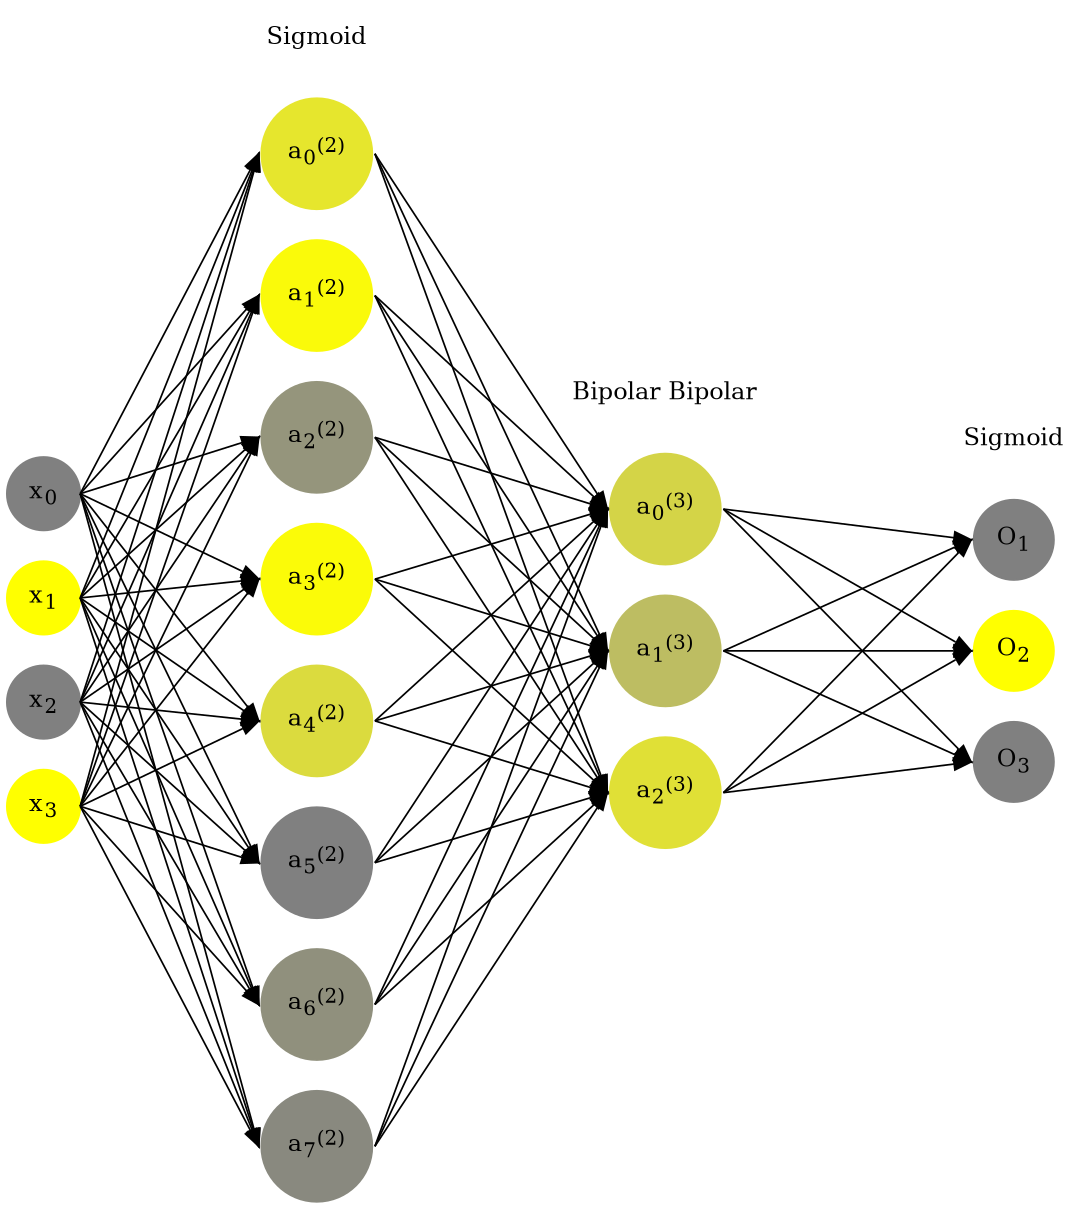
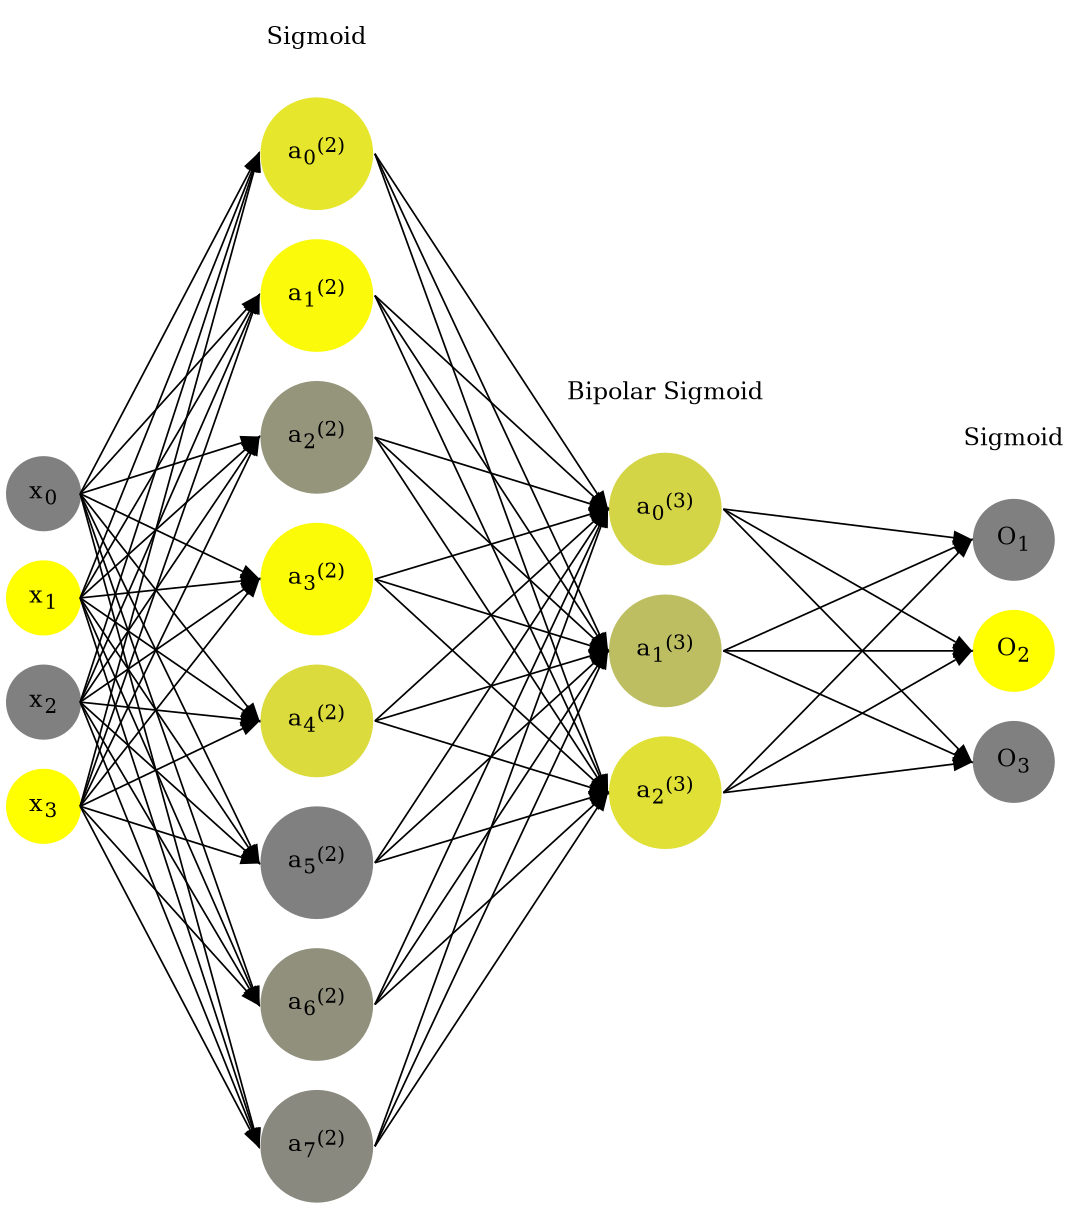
(665, 393) -> (665, 393)
